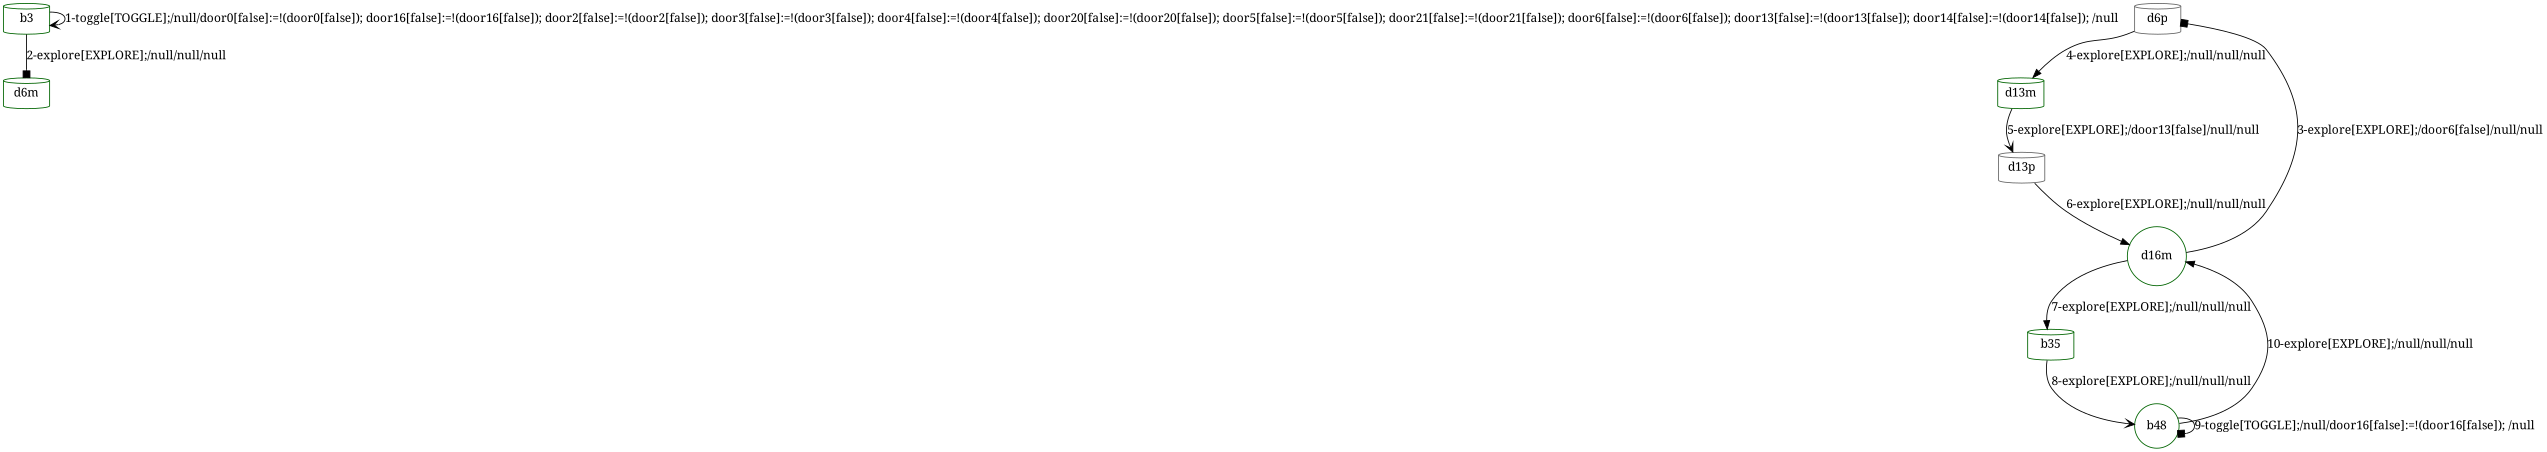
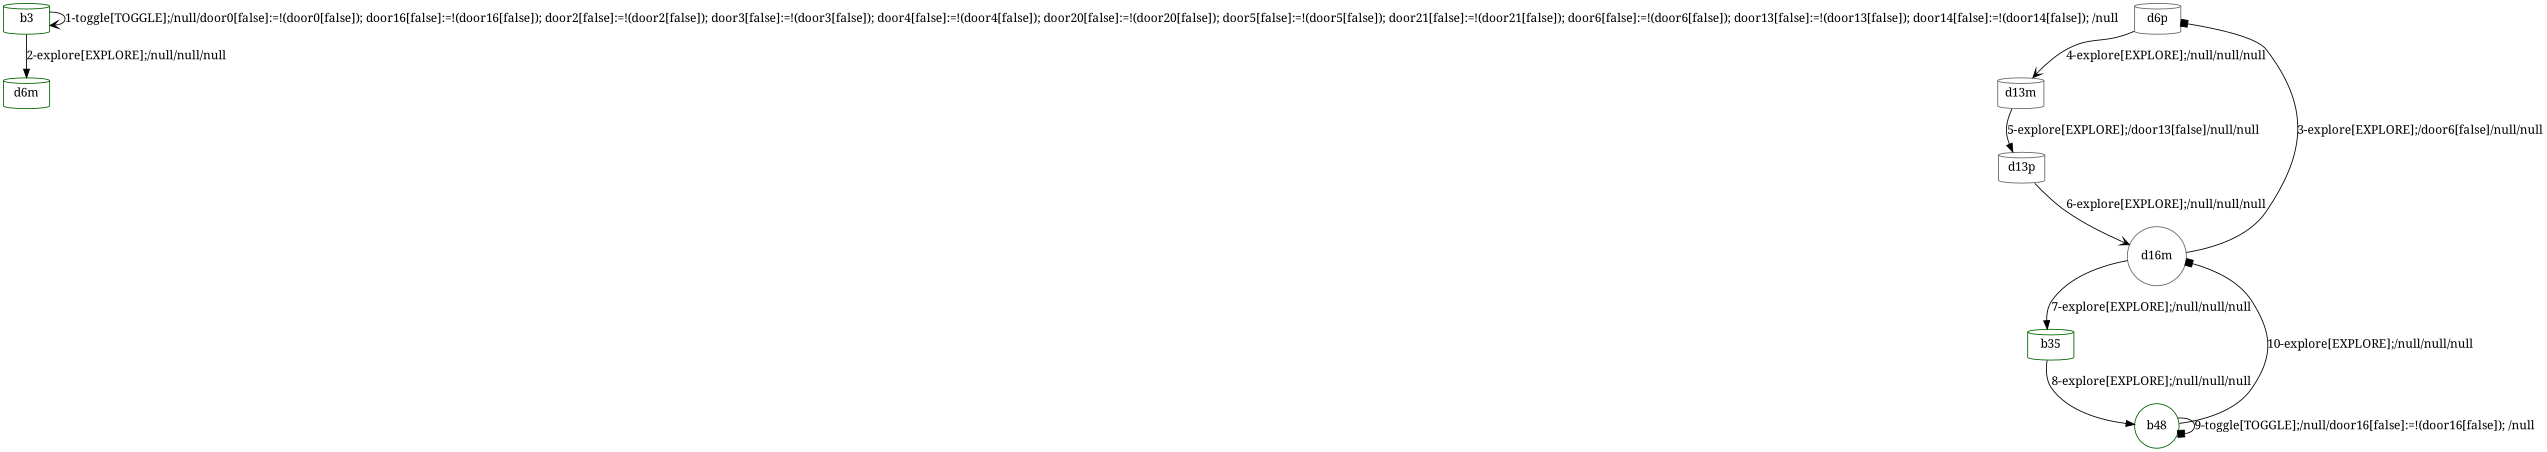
(2083, 43) -> (2083, 43)
(27, 52) -> (27, 52)
(2021, 93) -> (2021, 93)
(2007, 126) -> (2007, 126)
(2075, 217) -> (2075, 217)
(2157, 256) -> (2157, 256)
(2267, 351) -> (2267, 351)
(2072, 407) -> (2072, 407)
